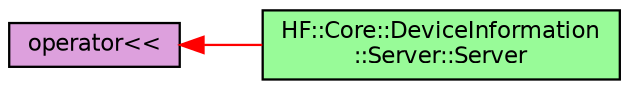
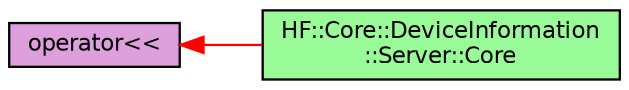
(441, 45) -> (441, 45)
